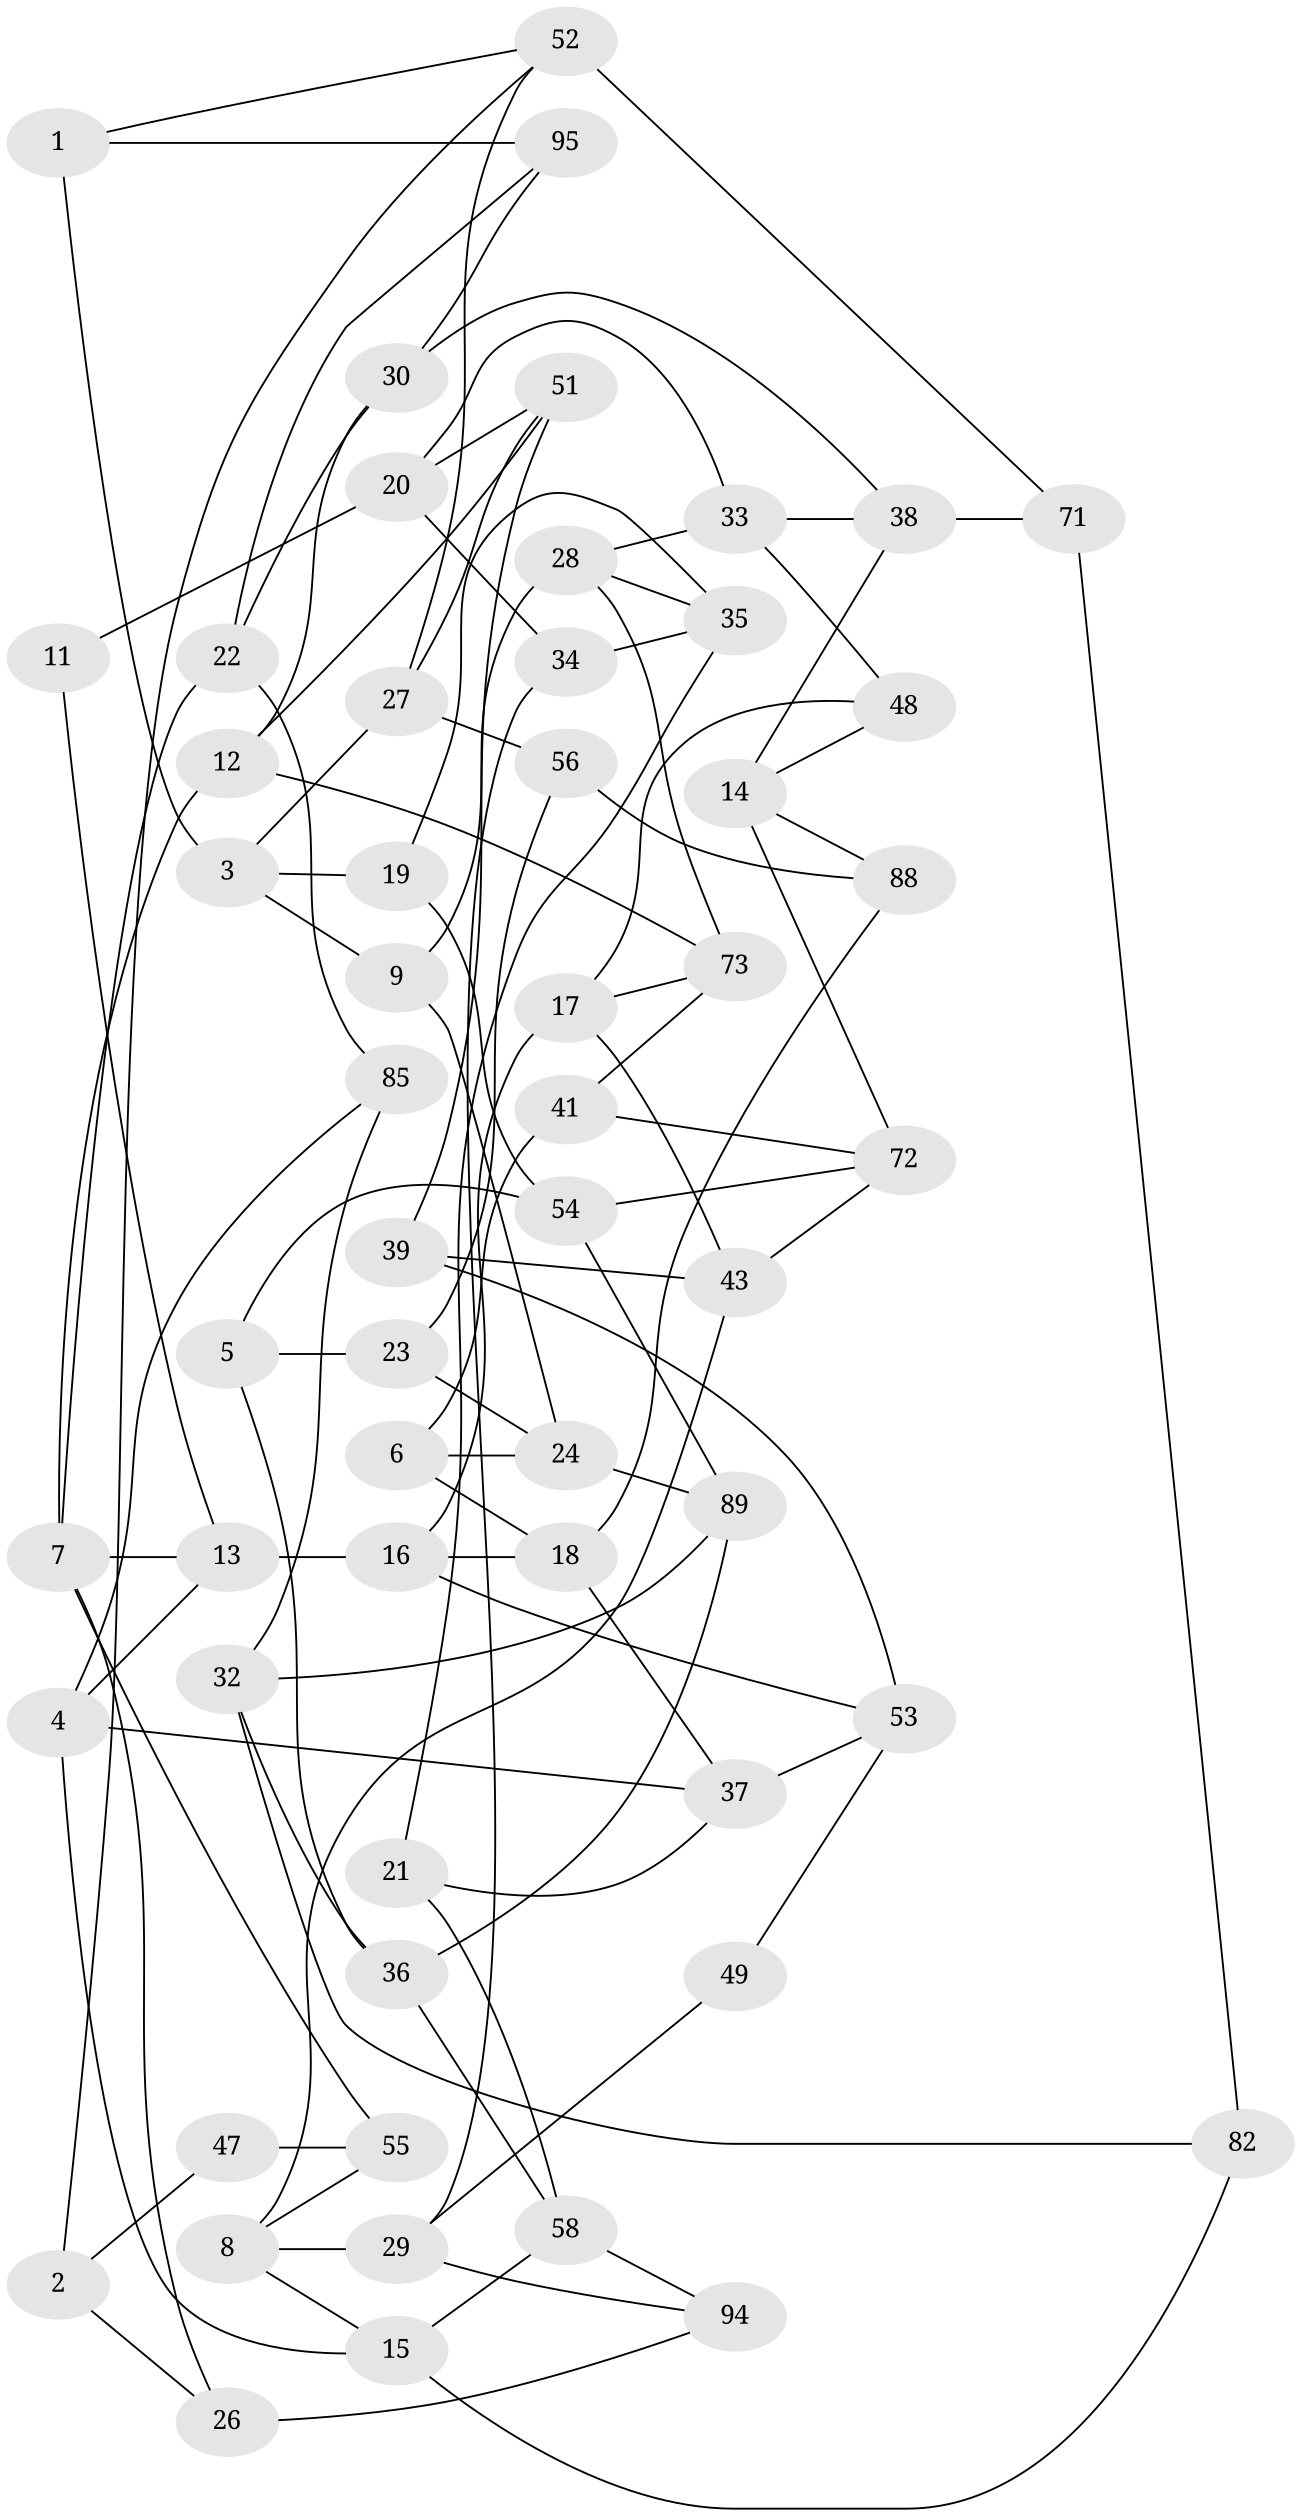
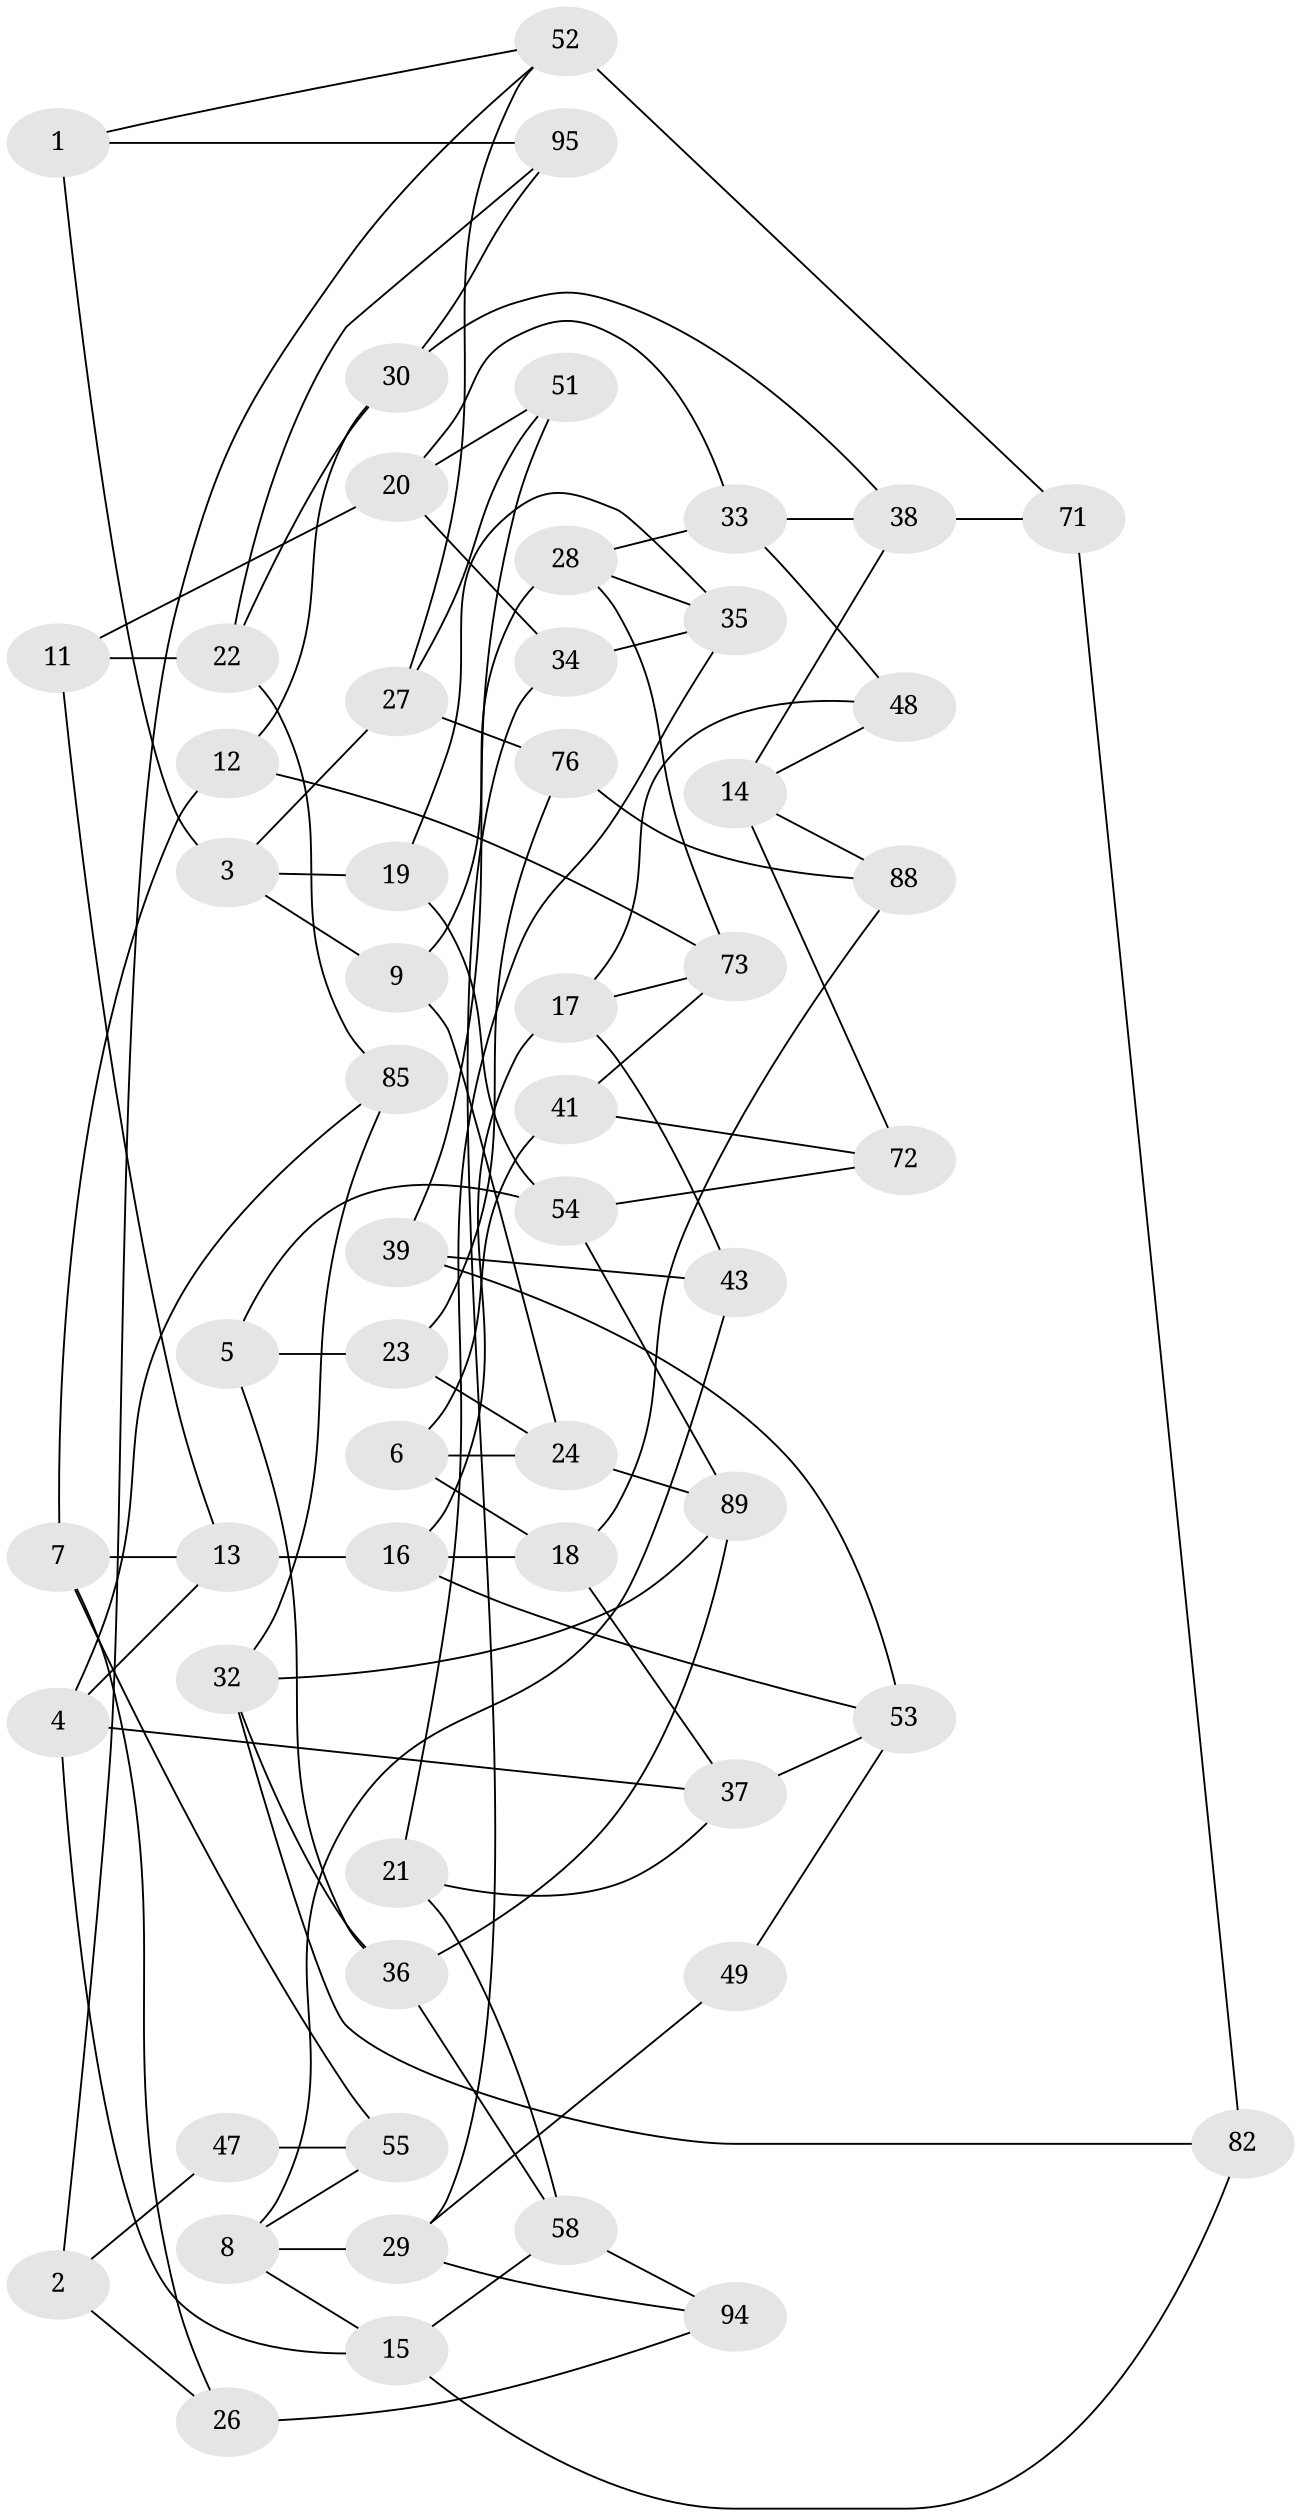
(407, 583) -> none
(566, 764) -> (566, 764)
(820, 1221) -> none
(86, 1225) -> (145, 658)
